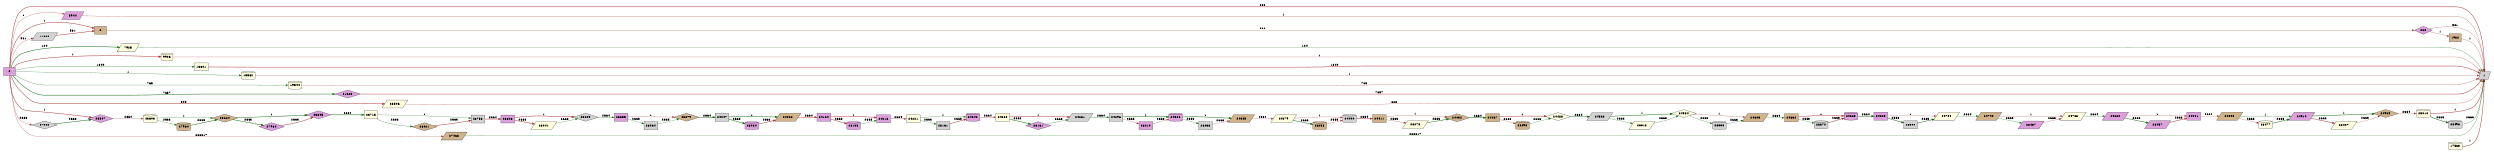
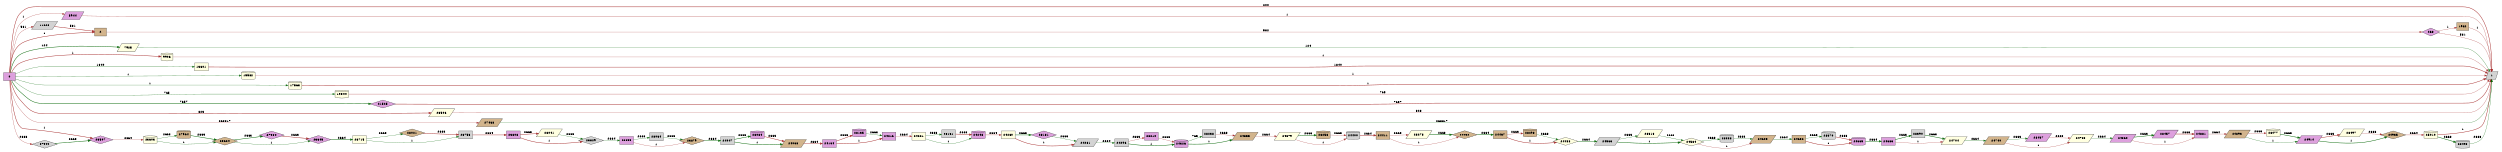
none -> (150, 85)
(271, 117) -> (271, 145)
(1191, 119) -> (1195, 136)
